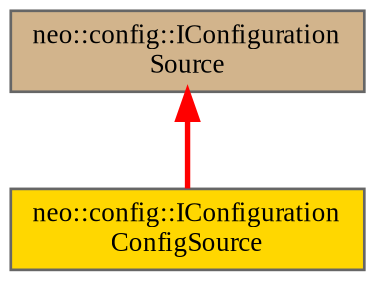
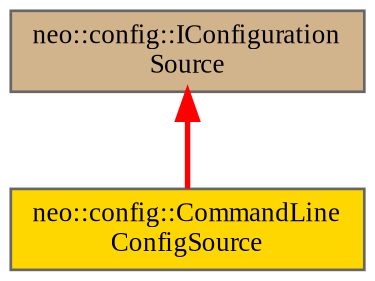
(188, 229) -> (188, 229)
